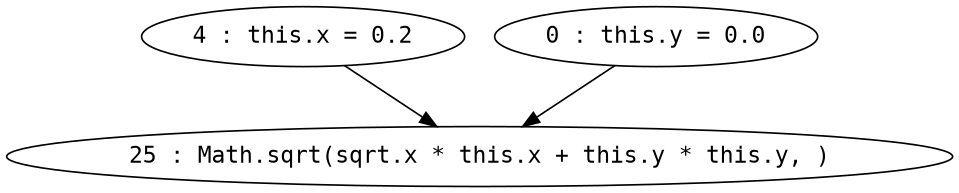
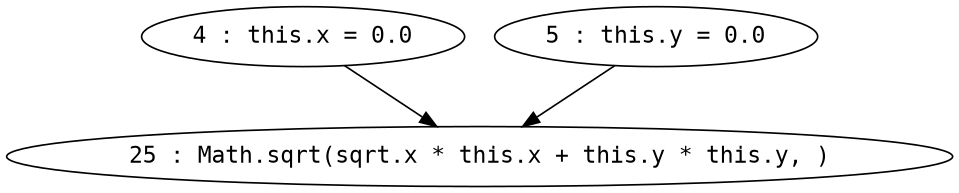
(303, 37) -> (303, 37)
(656, 37) -> (656, 37)
